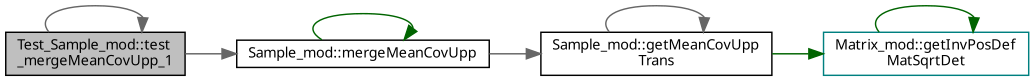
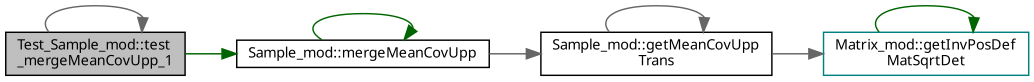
(204, 54) -> (204, 54)
(790, 54) -> (790, 54)
